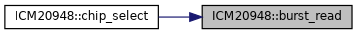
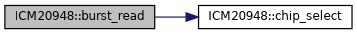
(174, 17) -> (170, 17)
